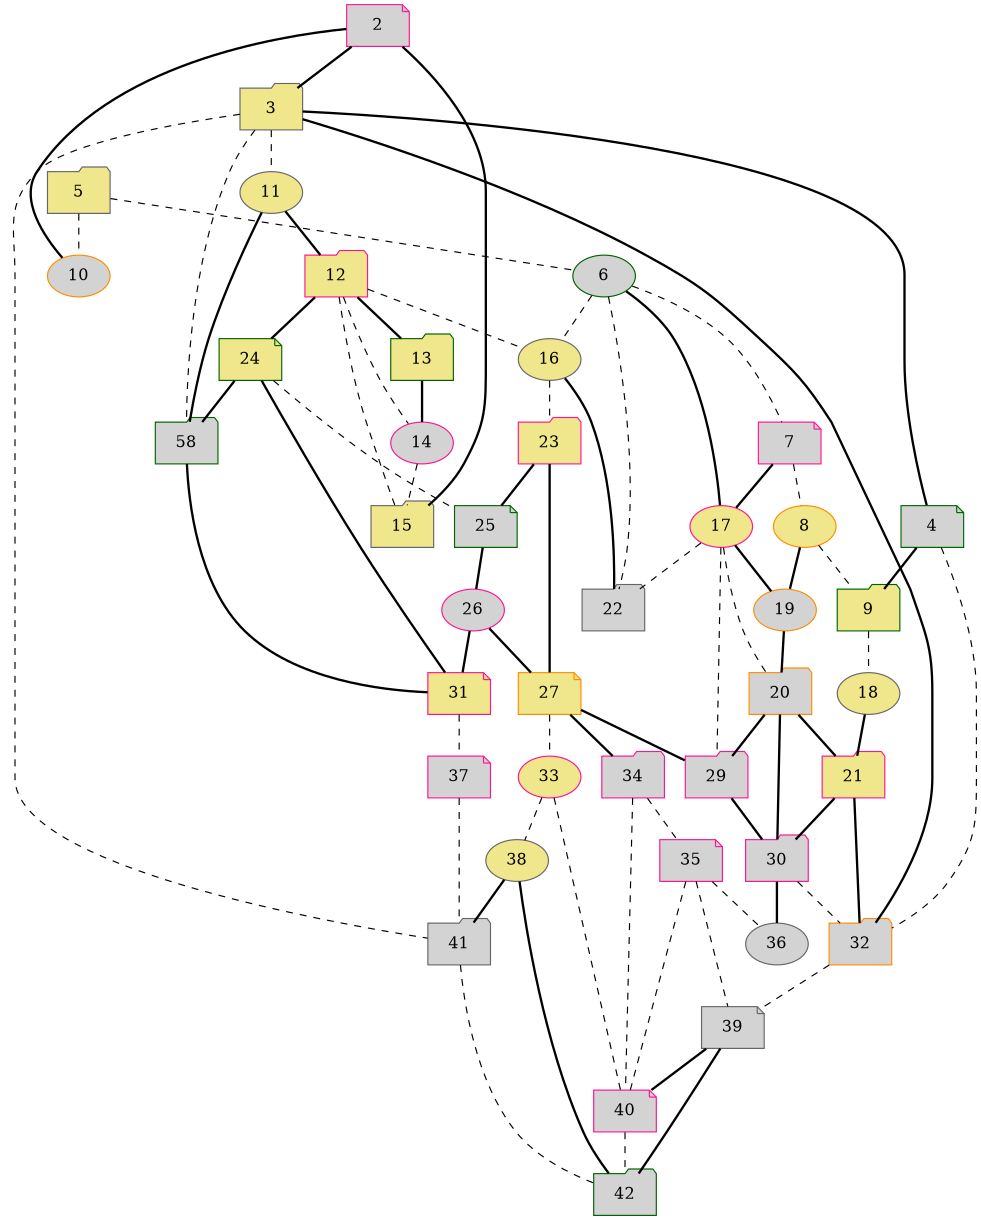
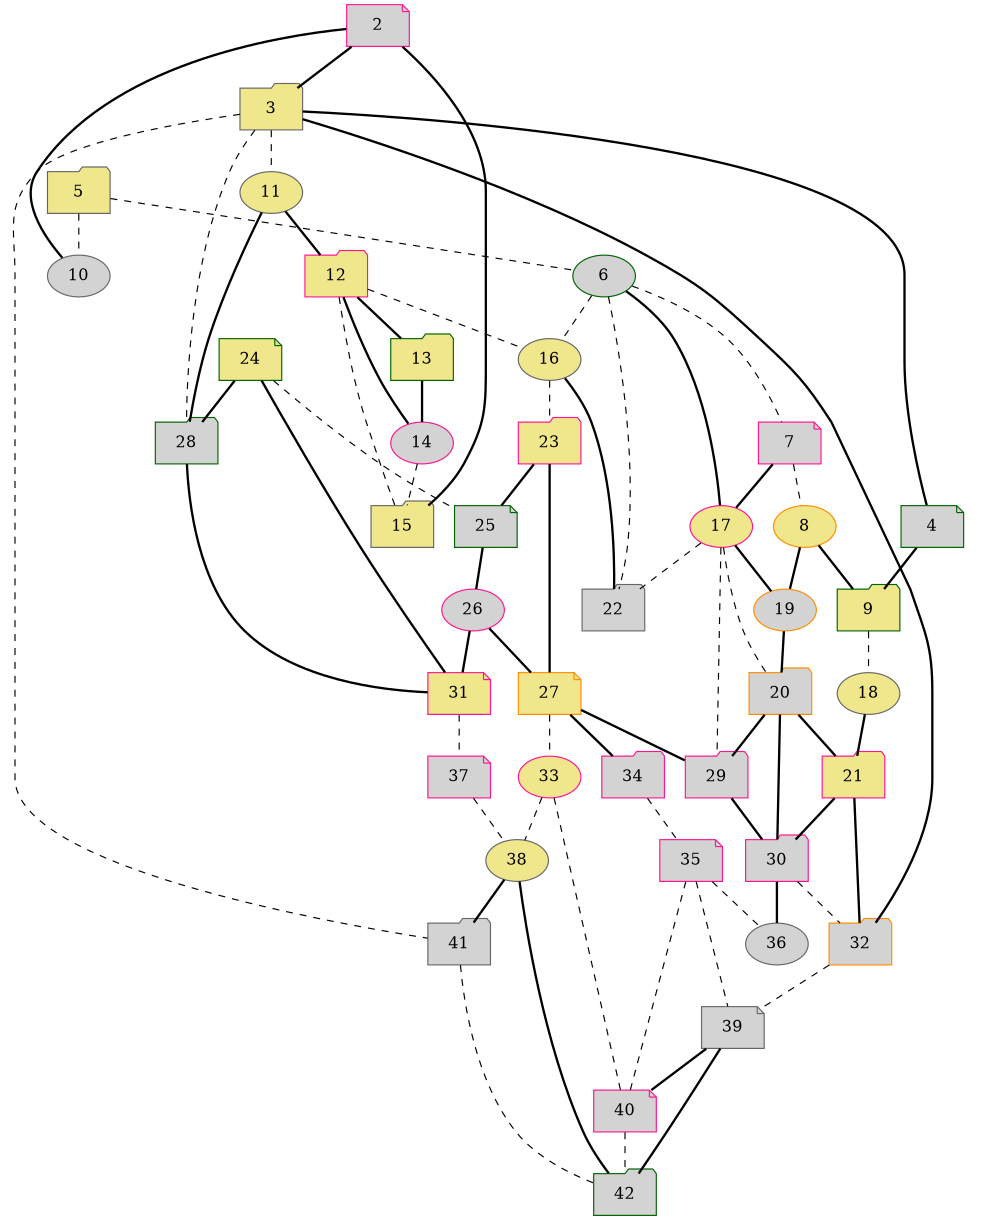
(79, 276) -> (79, 276)
(293, 318) -> none
(371, 363) -> (371, 363)
(187, 443) -> (187, 443)
(836, 567) -> (836, 567)
(976, 752) -> none
(459, 860) -> (489, 820)
(629, 944) -> none
